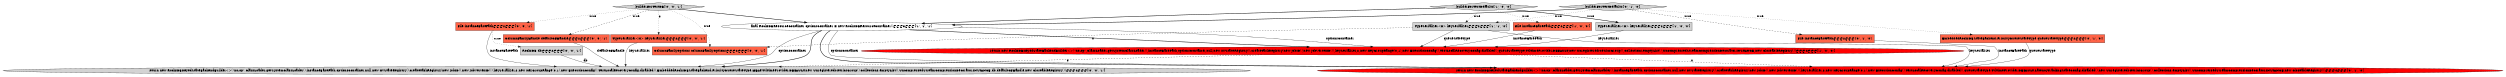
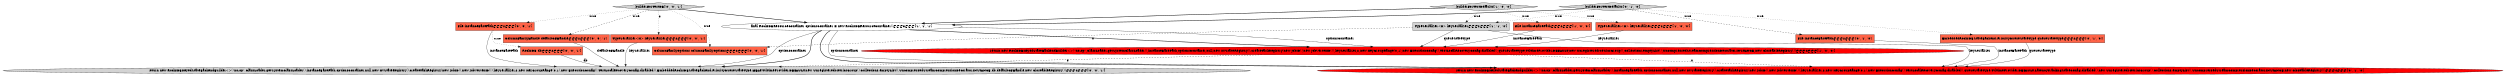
(1567, 15) -> (1567, 15)
(1644, 26) -> (1644, 26)
(552, 51) -> (552, 51)
